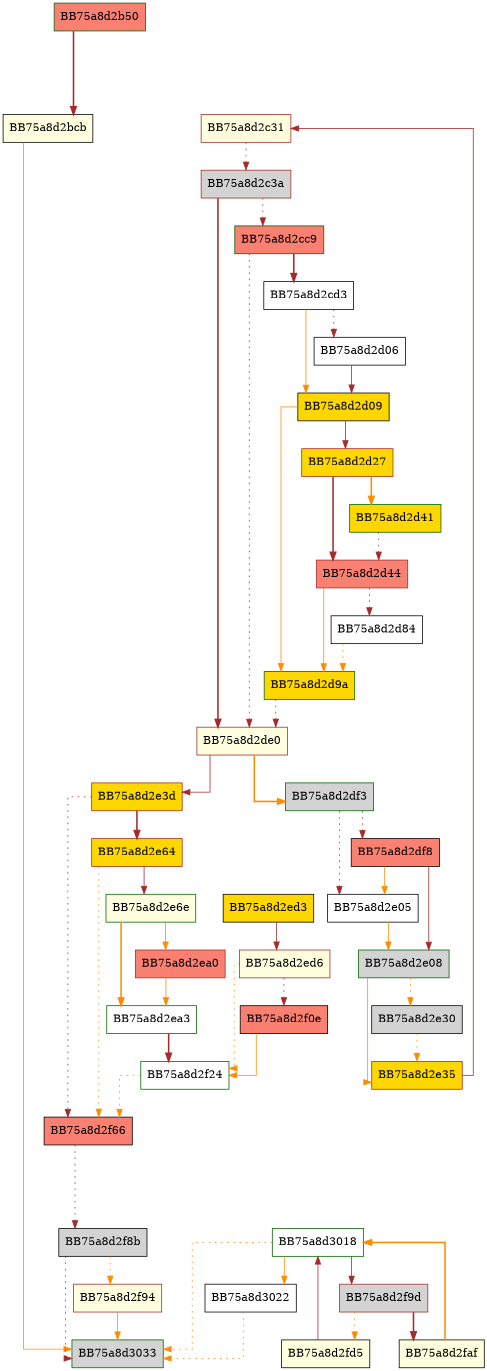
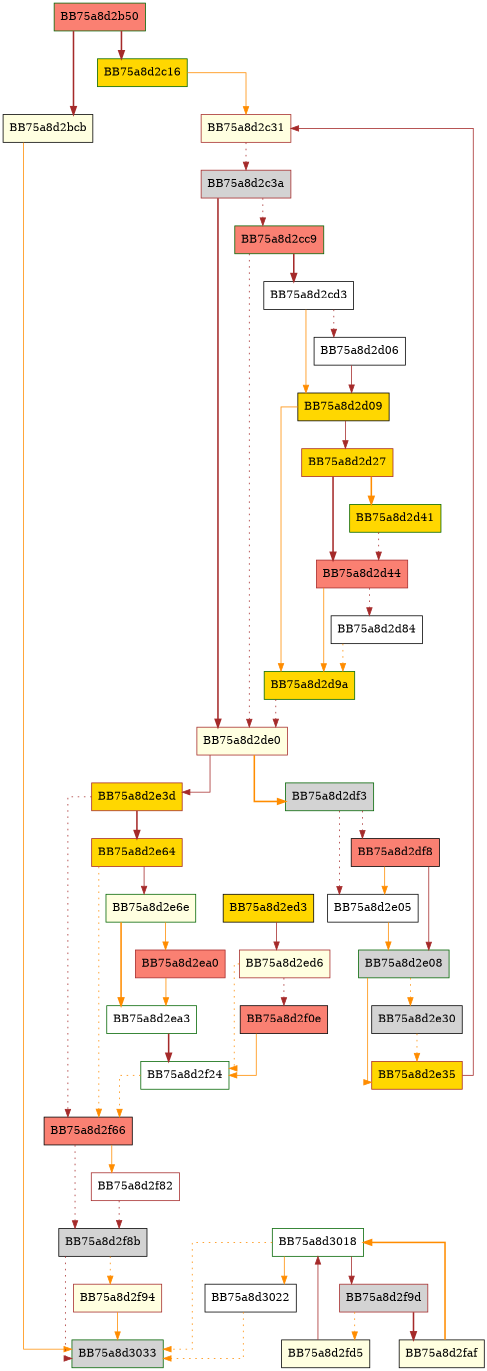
none -> (142, 73)
none -> (135, 1187)
